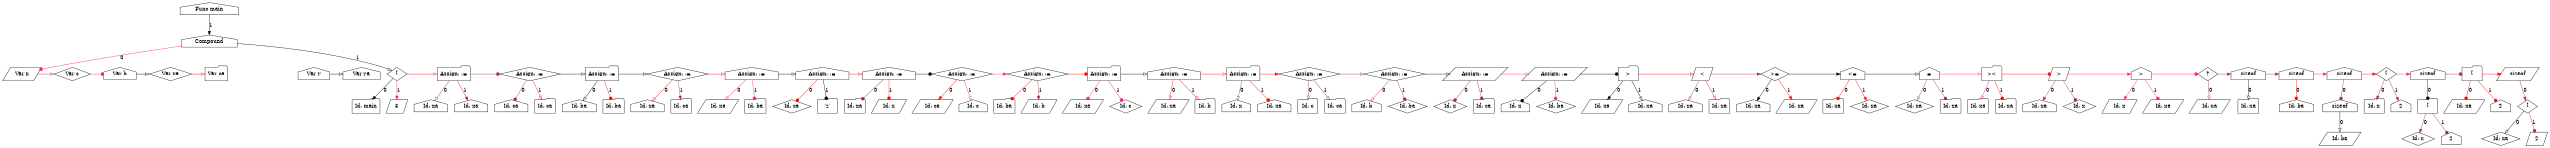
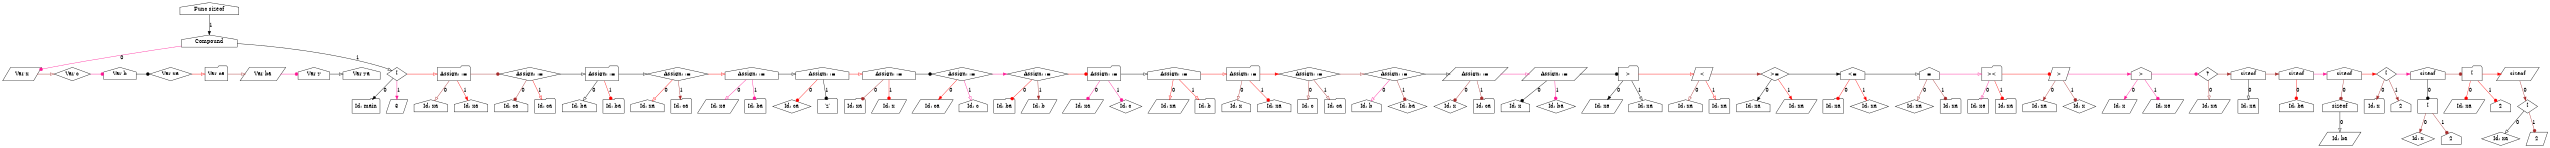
(209, 9) -> (209, 9)
(141, 74) -> (141, 74)
none -> (263, 74)
